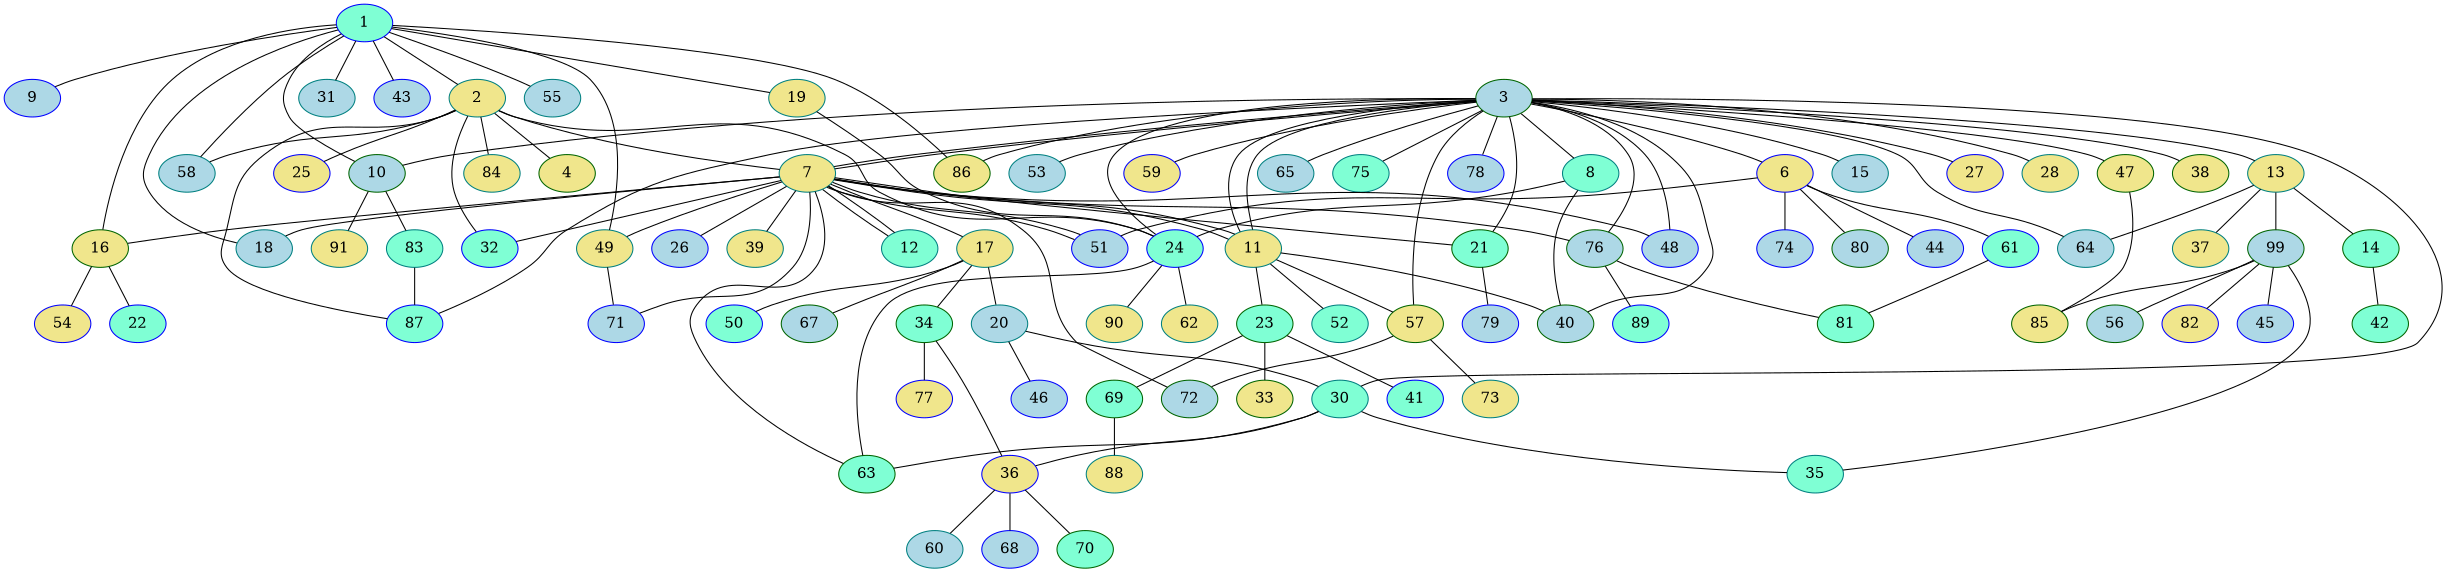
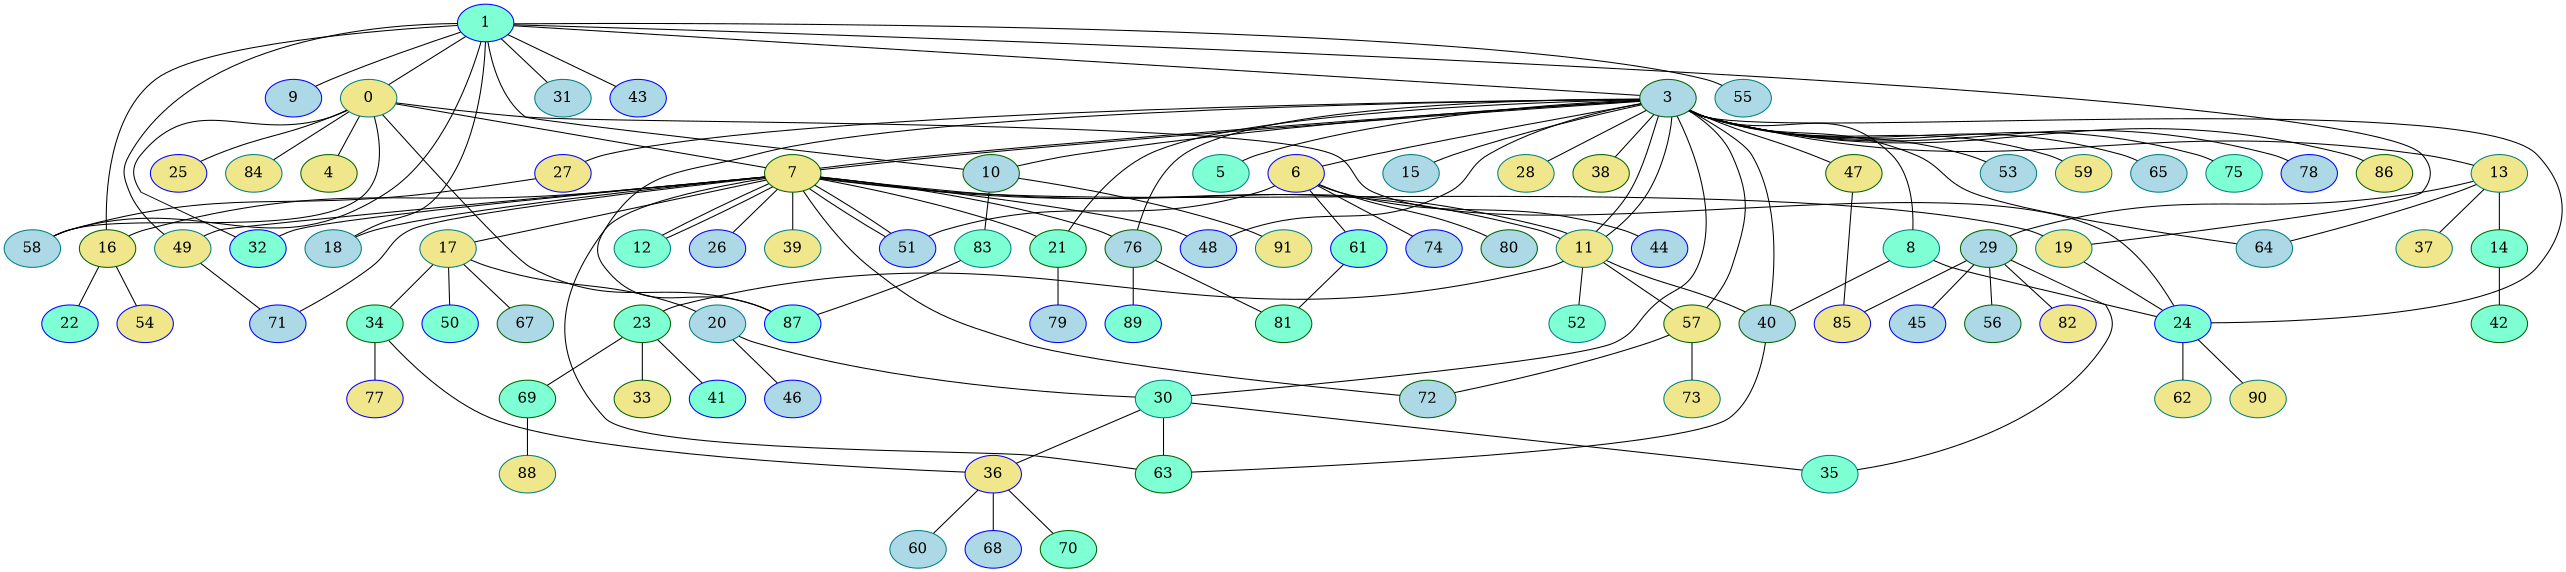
(683, 50) -> (1077, 61)
(477, 98) -> (369, 98)
(807, 173) -> (793, 173)
(1152, 173) -> (2084, 173)
none -> (1221, 173)
none -> (1463, 196)
none -> (233, 203)
(2276, 249) -> (1989, 249)
(940, 284) -> (1505, 454)
(2040, 324) -> (1842, 324)
